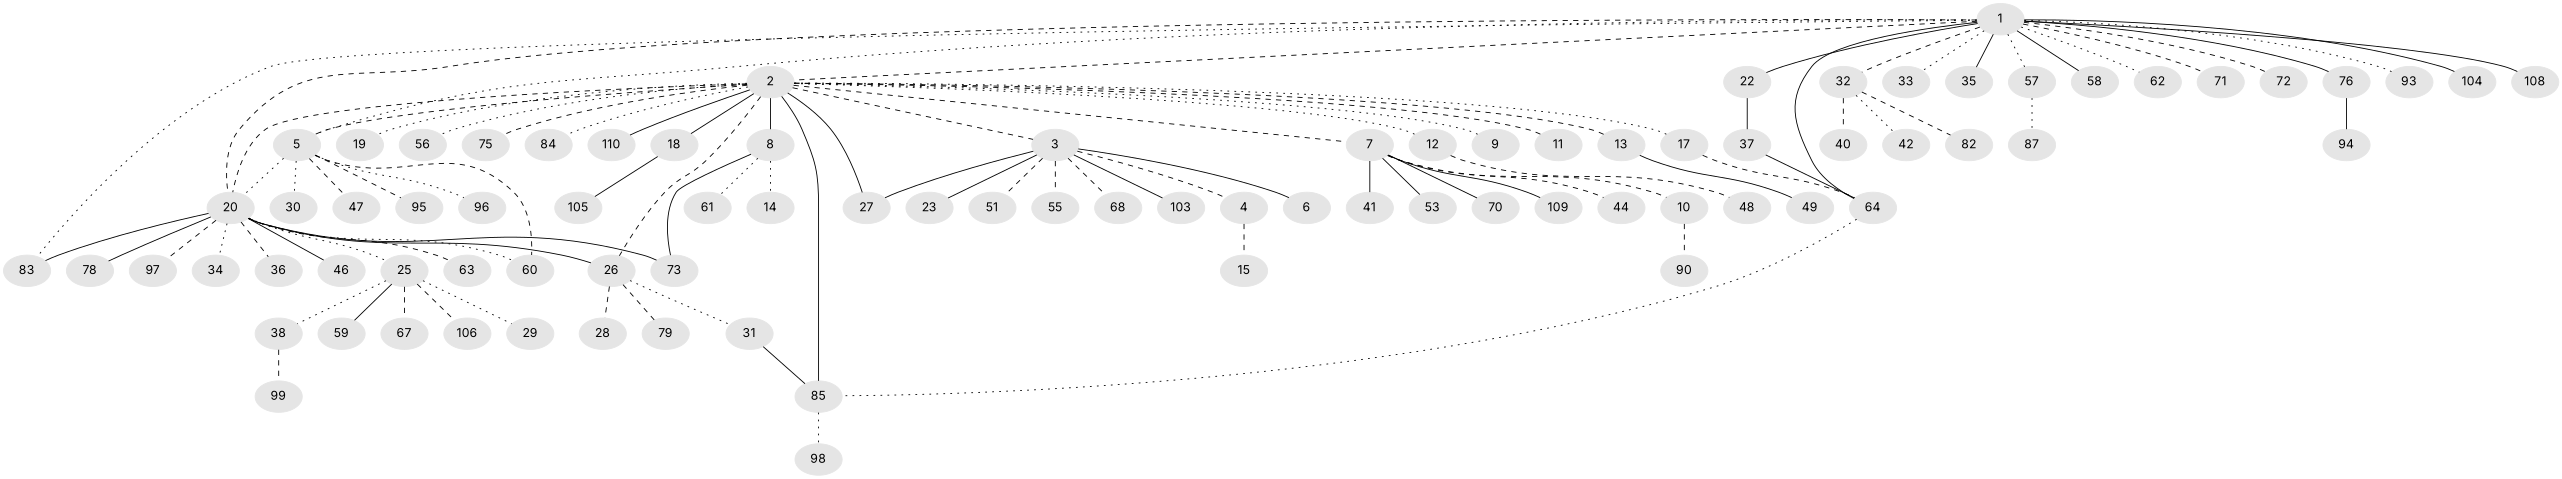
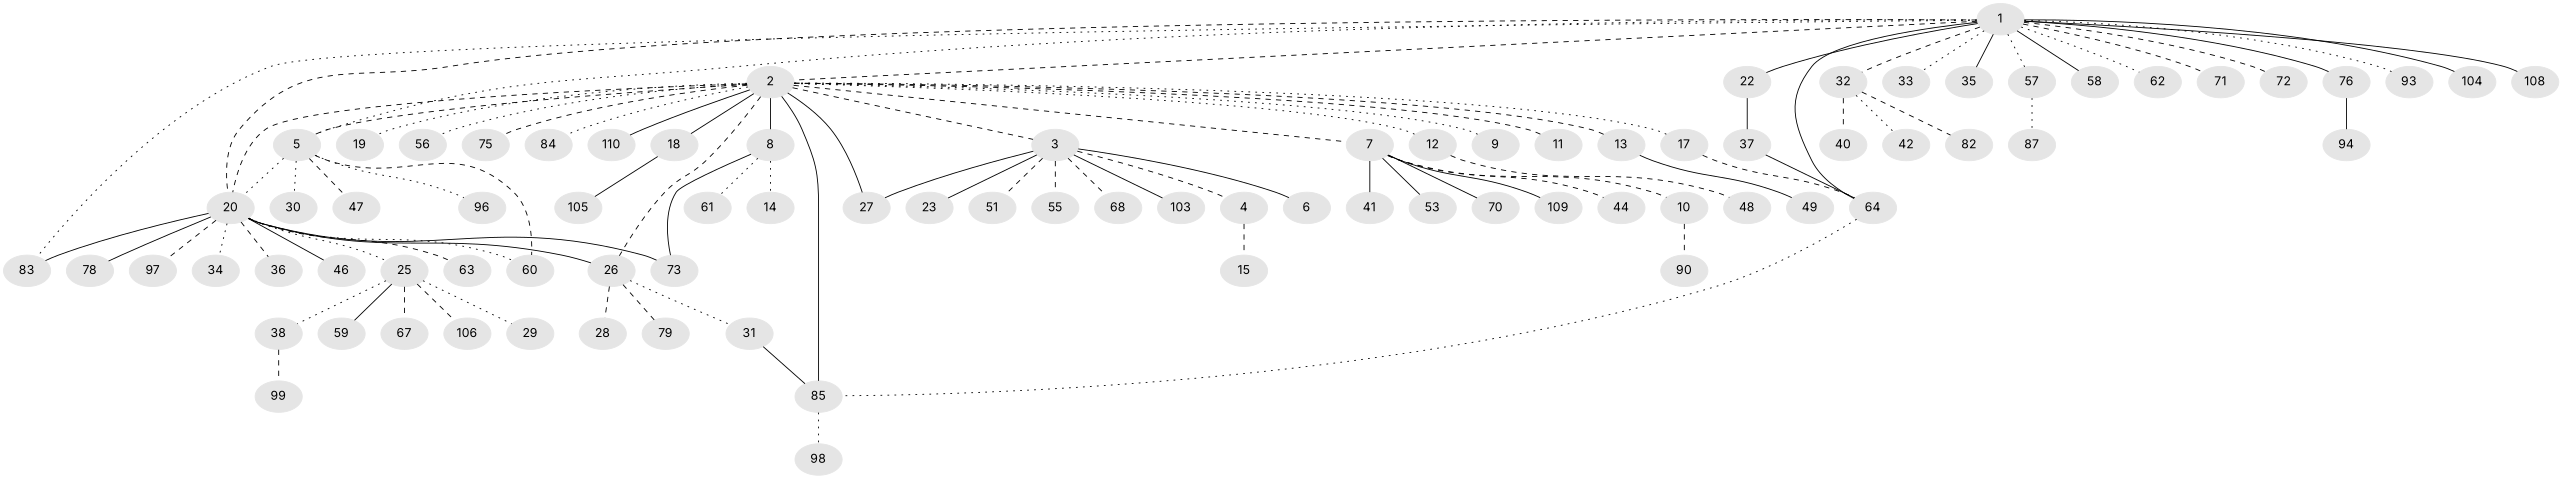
(419, 208) -> none
